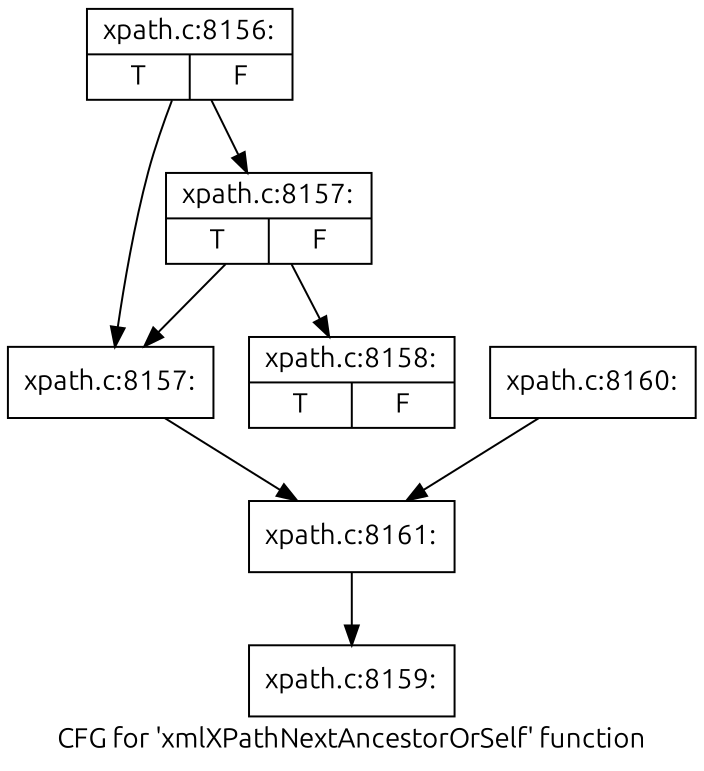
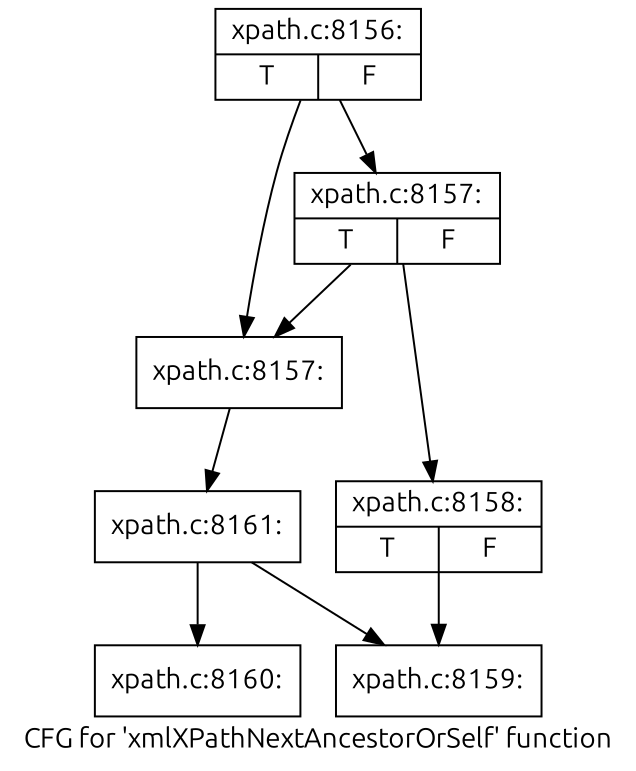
(481, 454) -> (198, 594)
none -> (439, 599)
